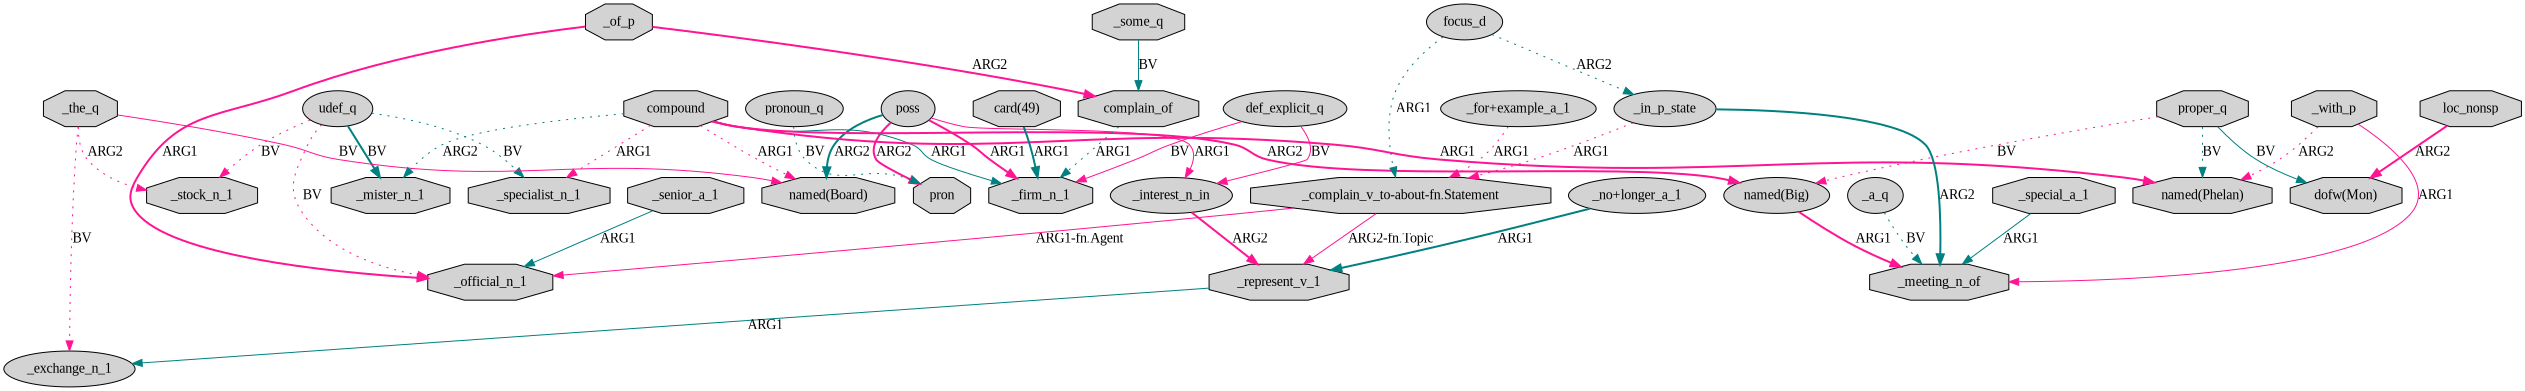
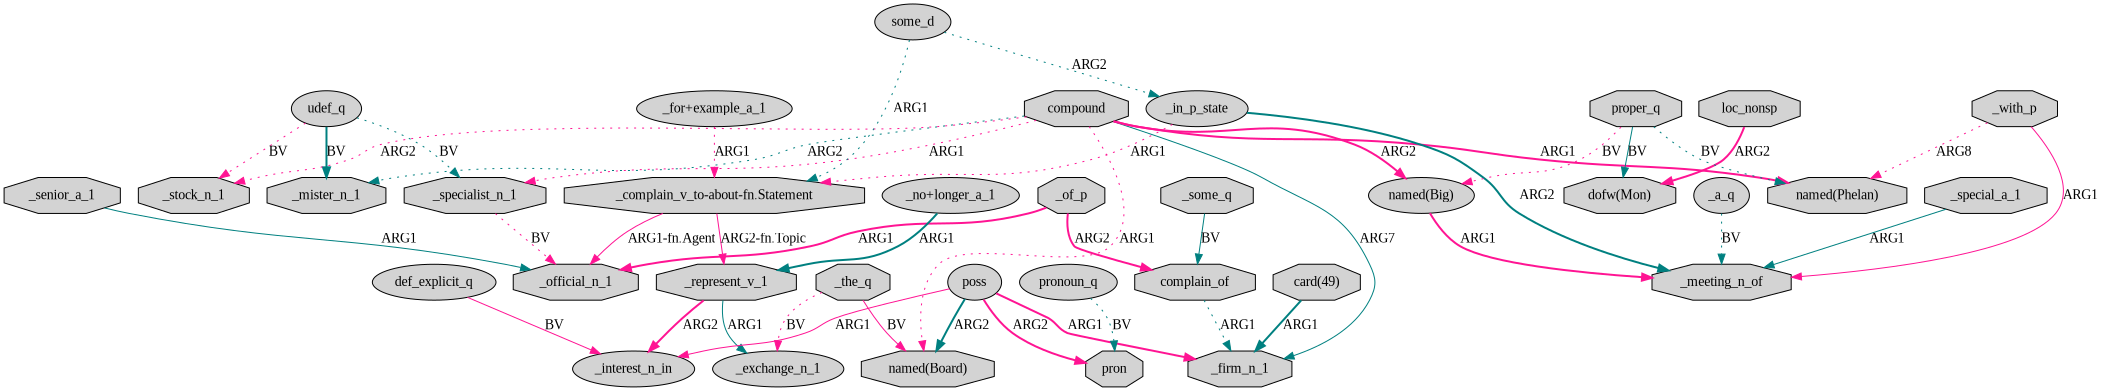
(1465, 22) -> (913, 22)
(1163, 148) -> none
(949, 152) -> (1378, 239)
(2316, 152) -> (1954, 152)
(96, 168) -> (632, 128)
(314, 227) -> (522, 236)
(1221, 235) -> (679, 321)
